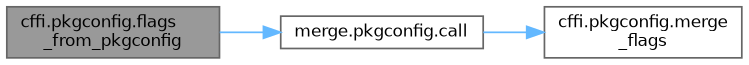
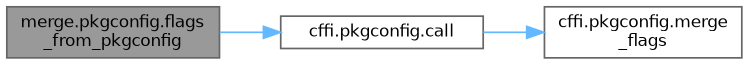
(113, 32) -> (113, 32)
(382, 32) -> (382, 32)
